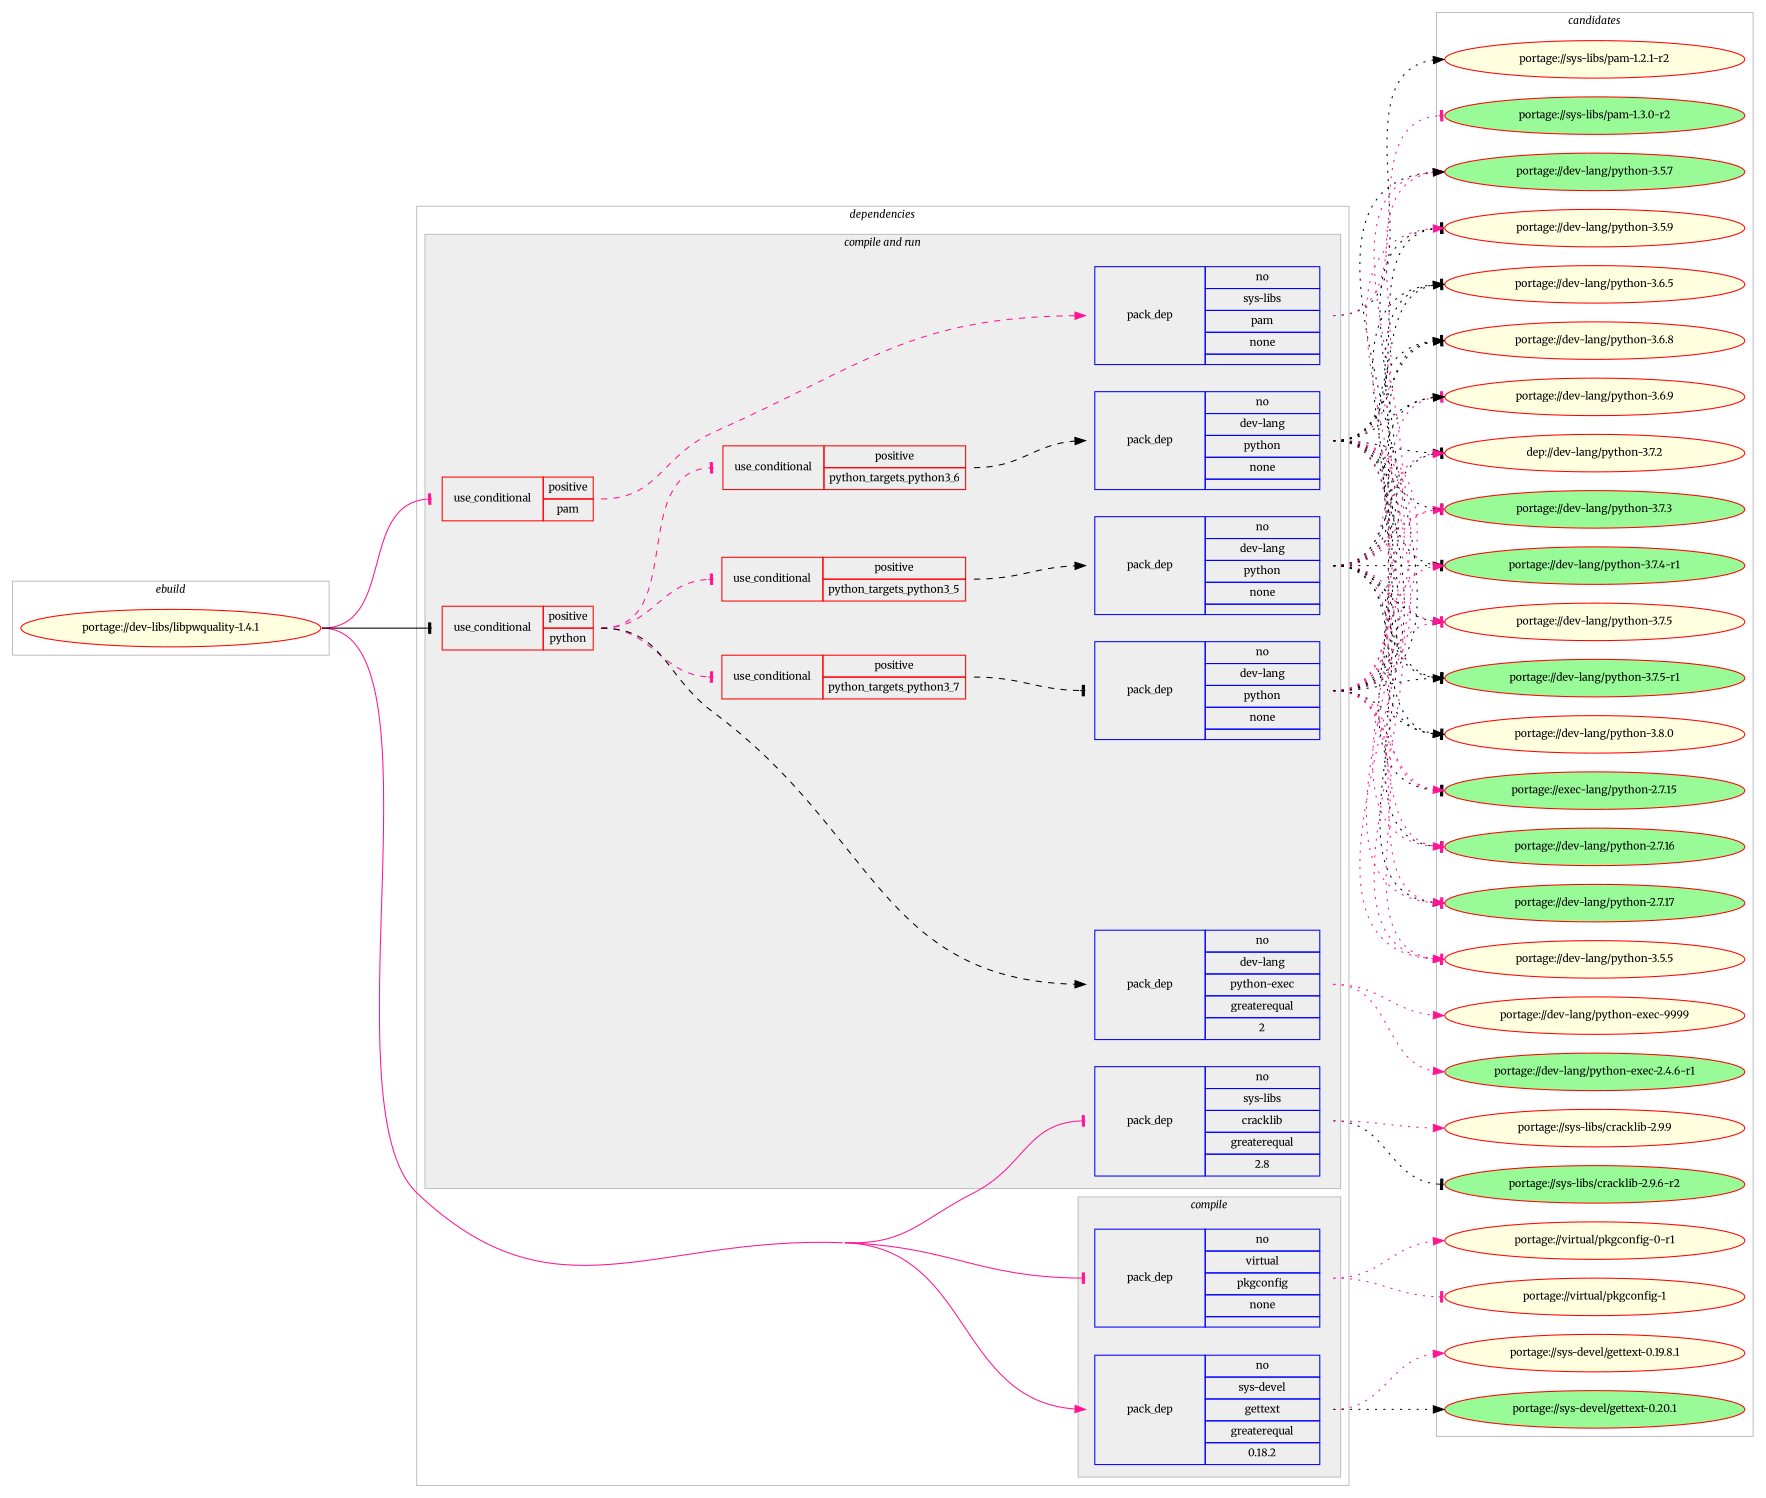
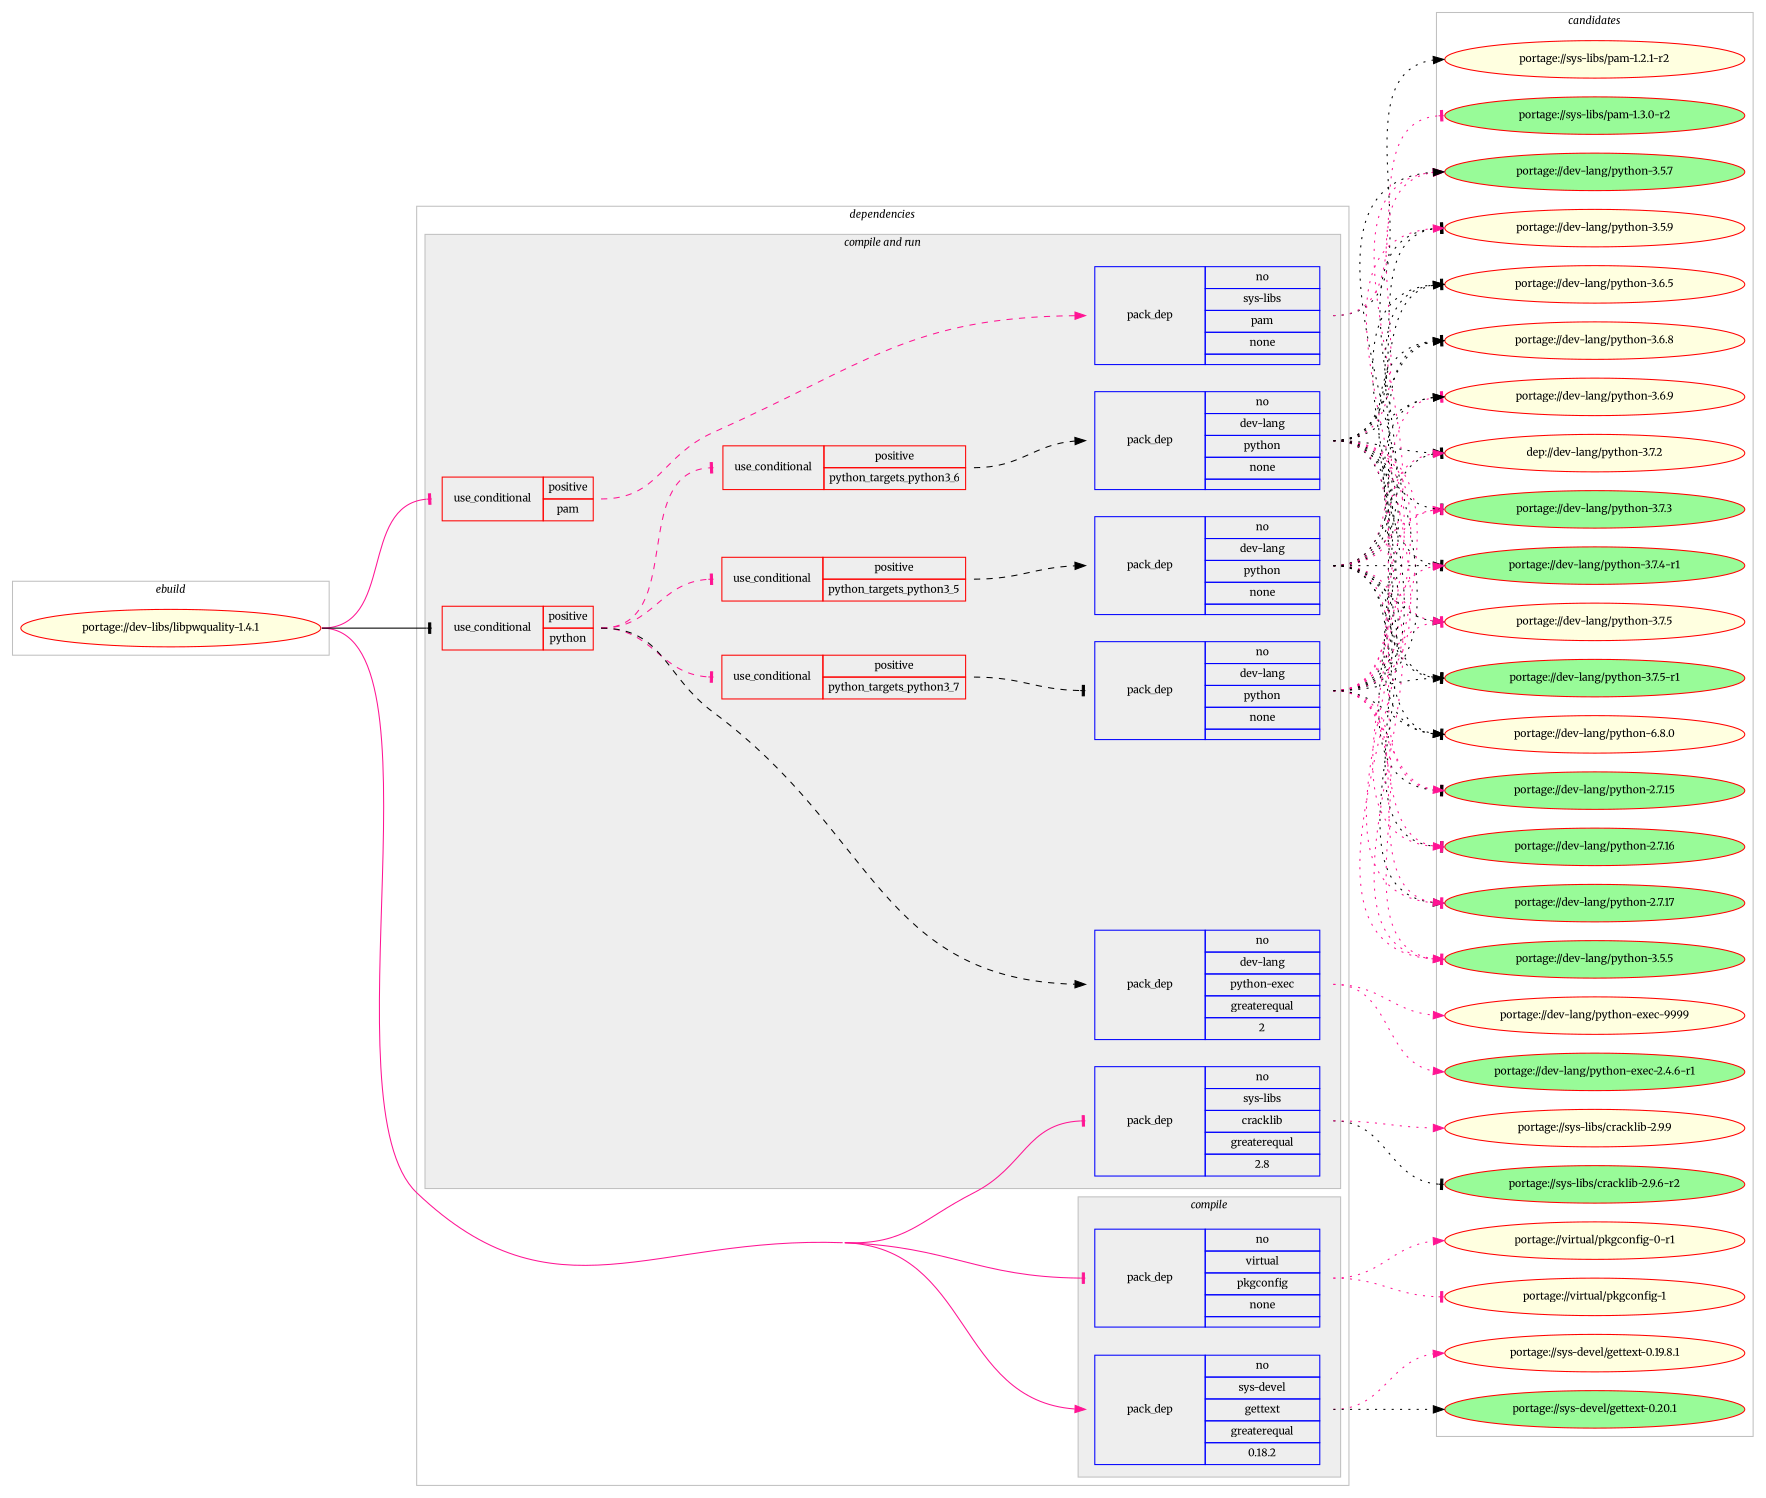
(1595, 734) -> (1595, 734)
(1595, 791) -> (1595, 791)
(1595, 959) -> (1595, 959)
